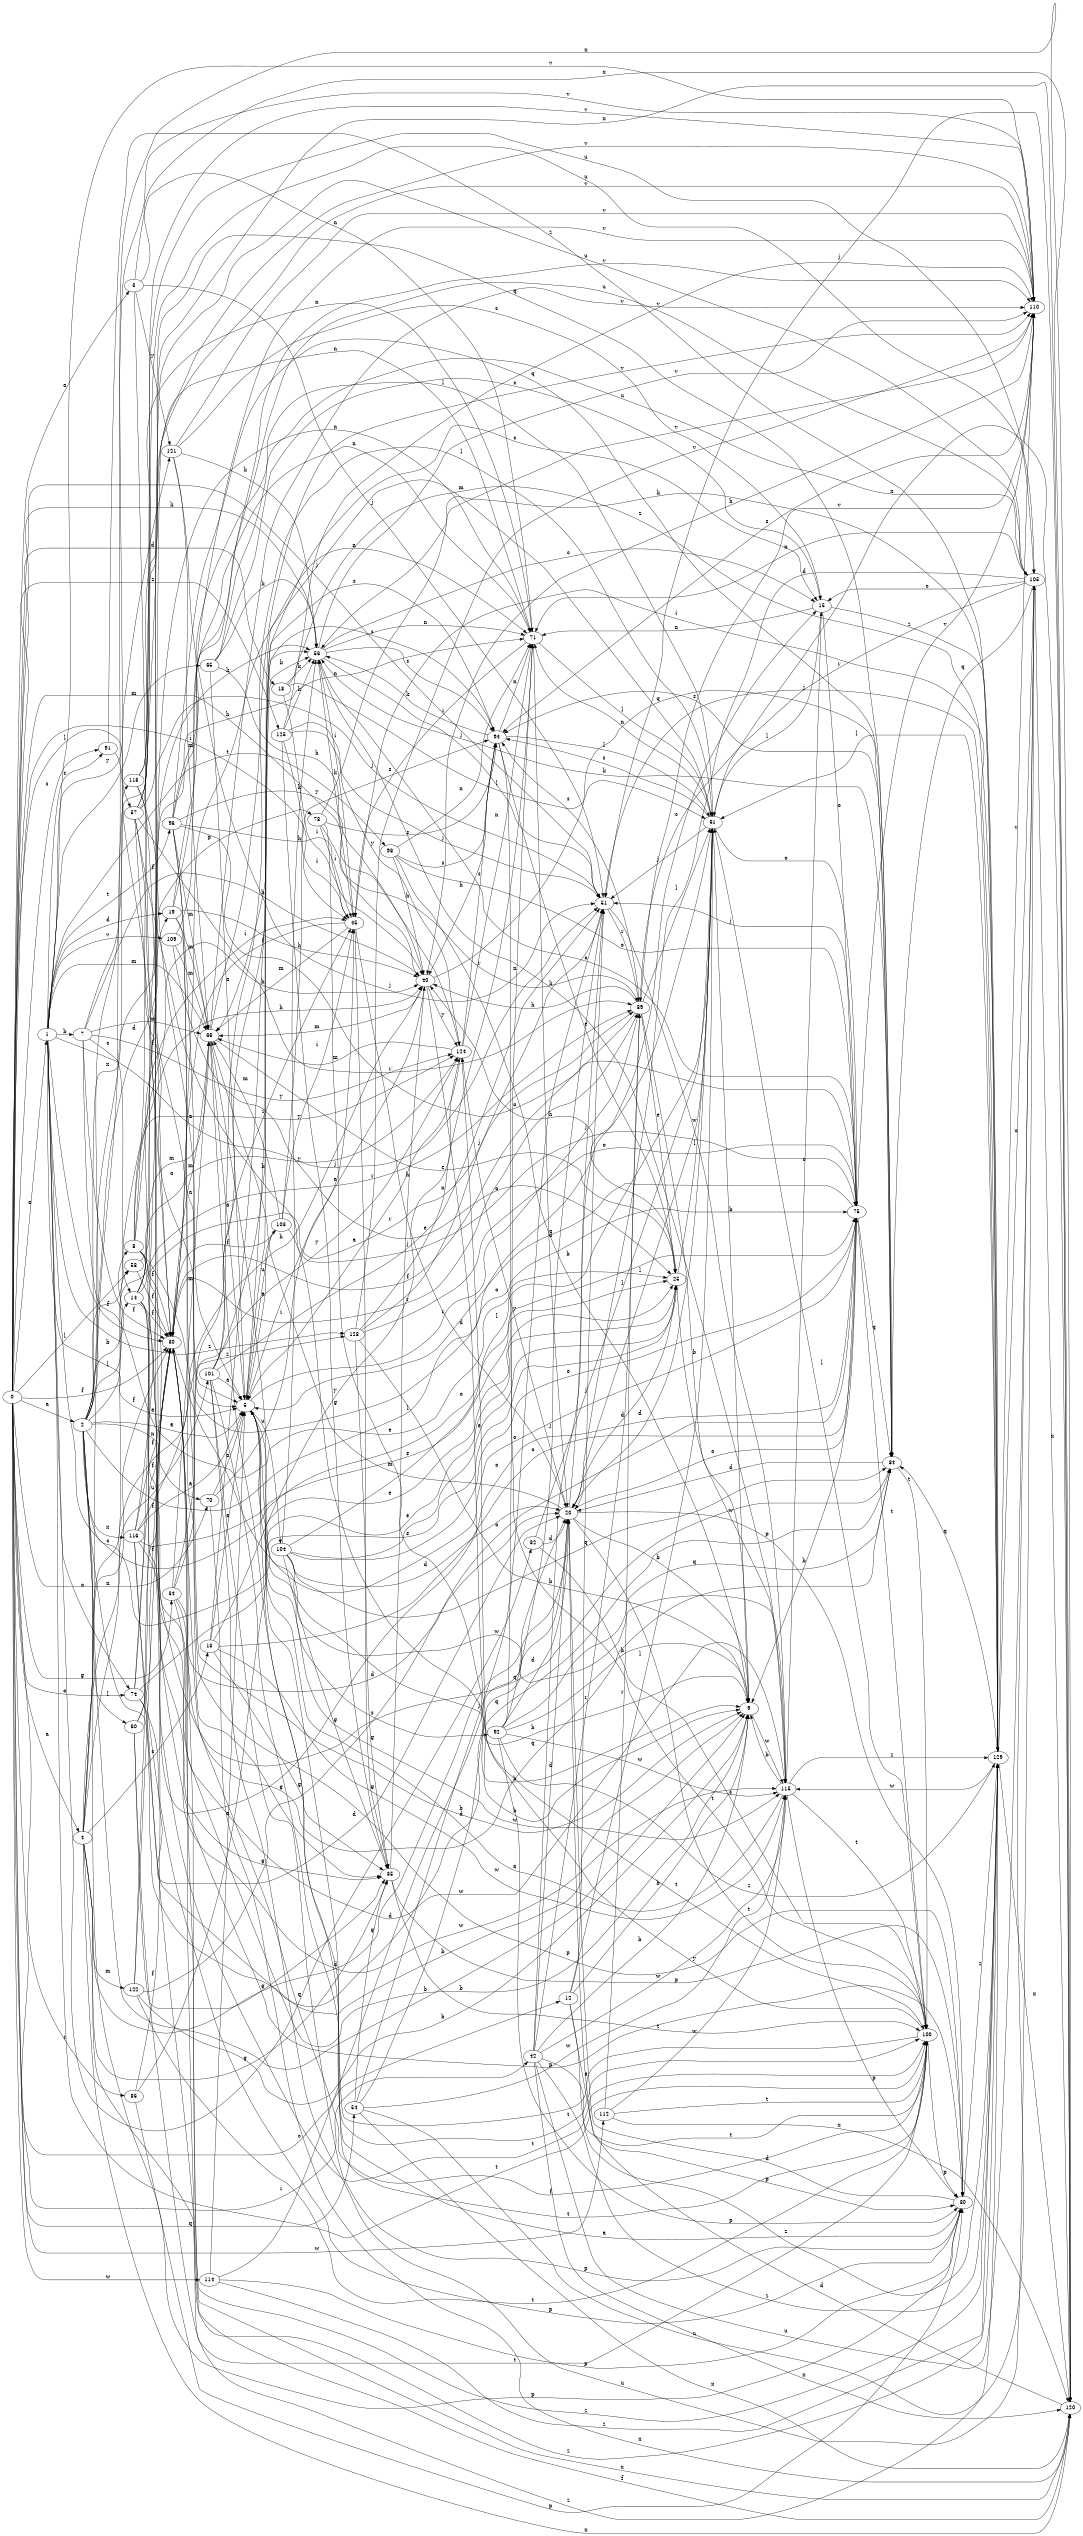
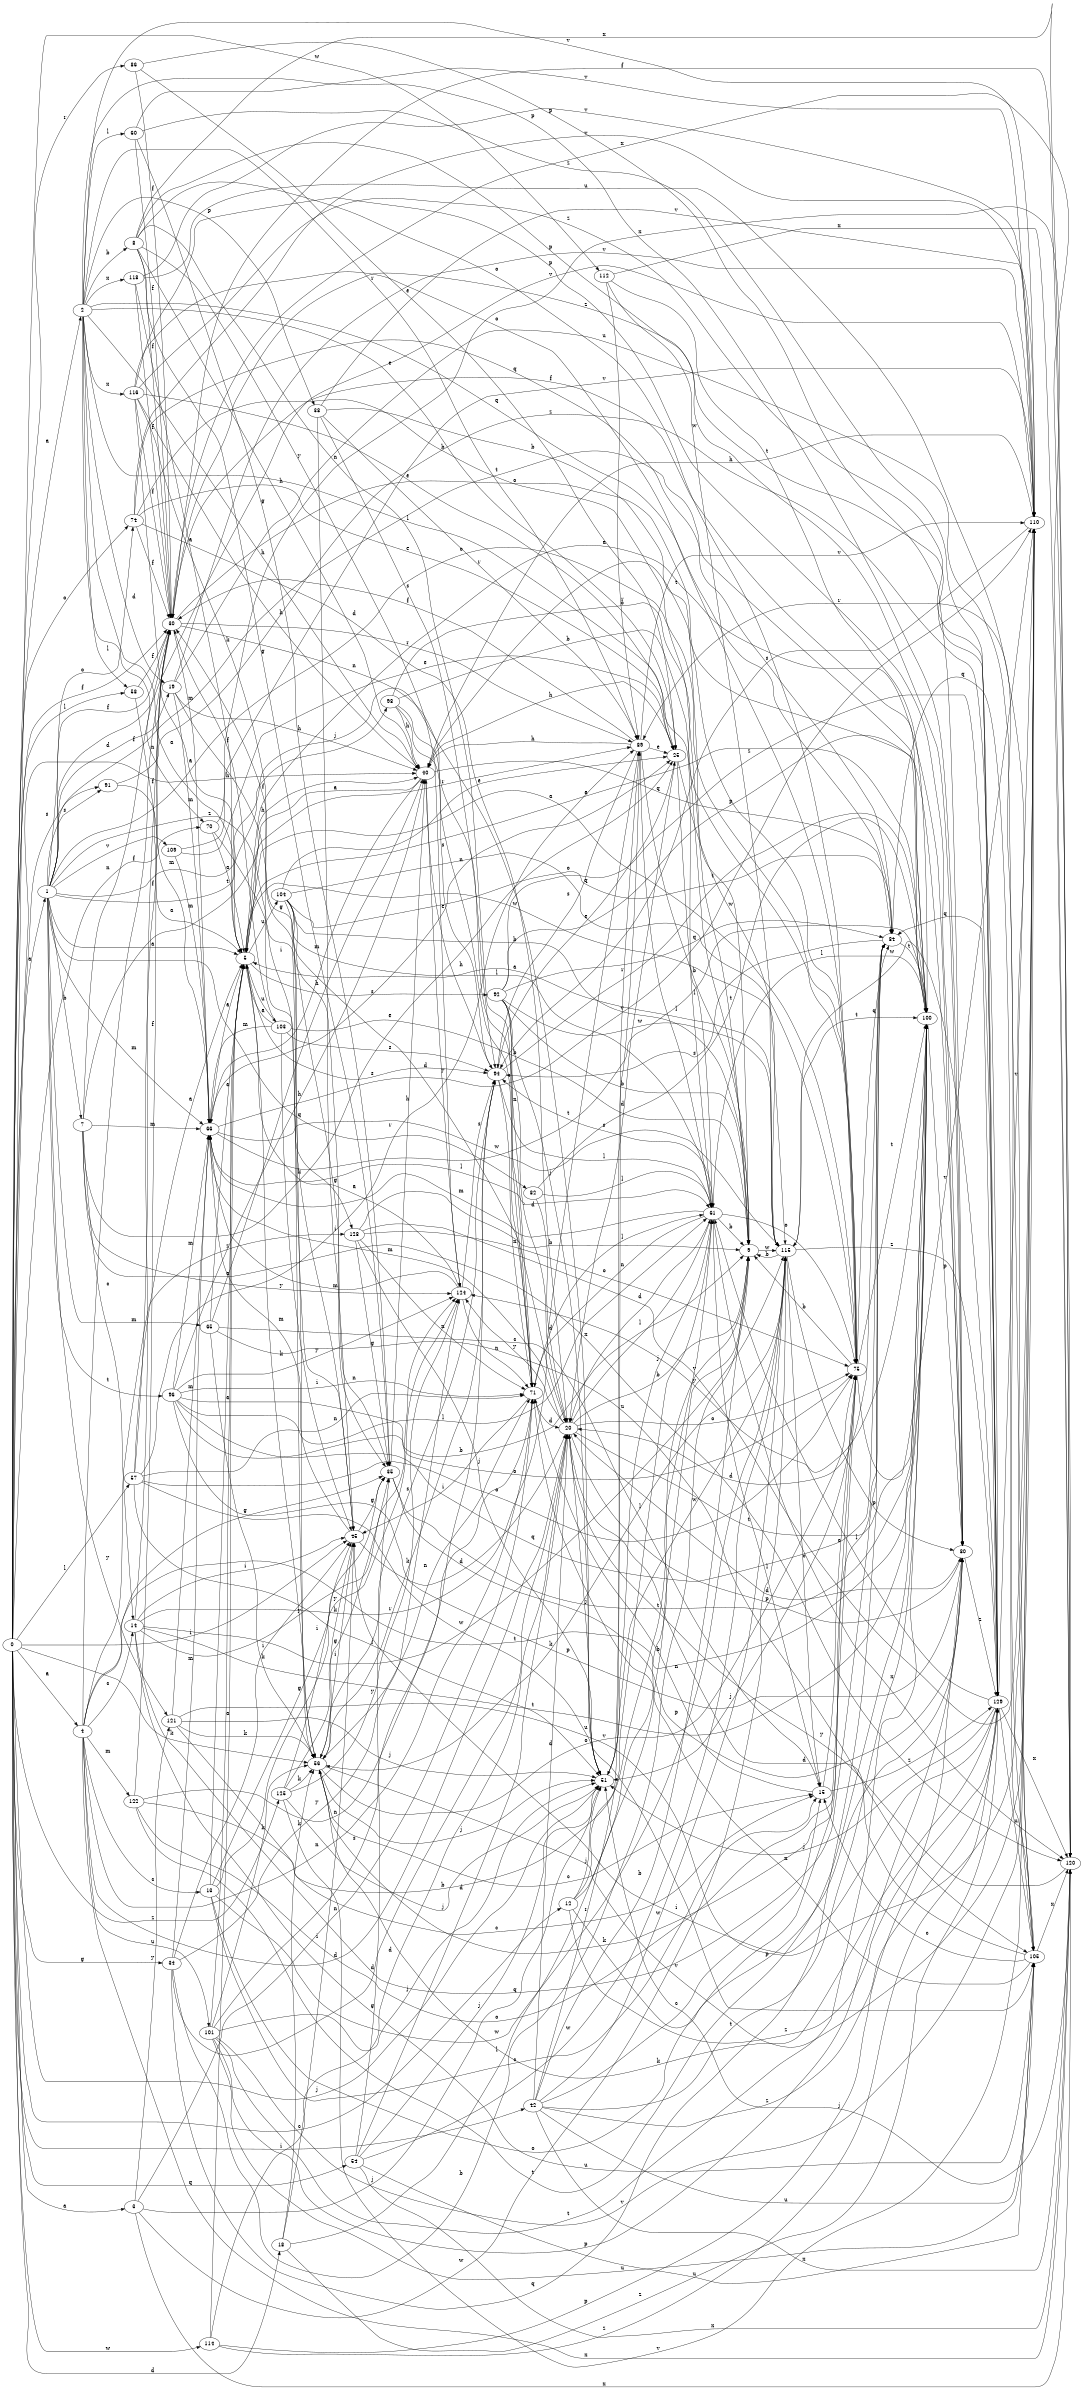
(706, 402) -> (587, 411)
(317, 820) -> (317, 411)
(212, 2037) -> none
(822, 2286) -> (822, 1734)
